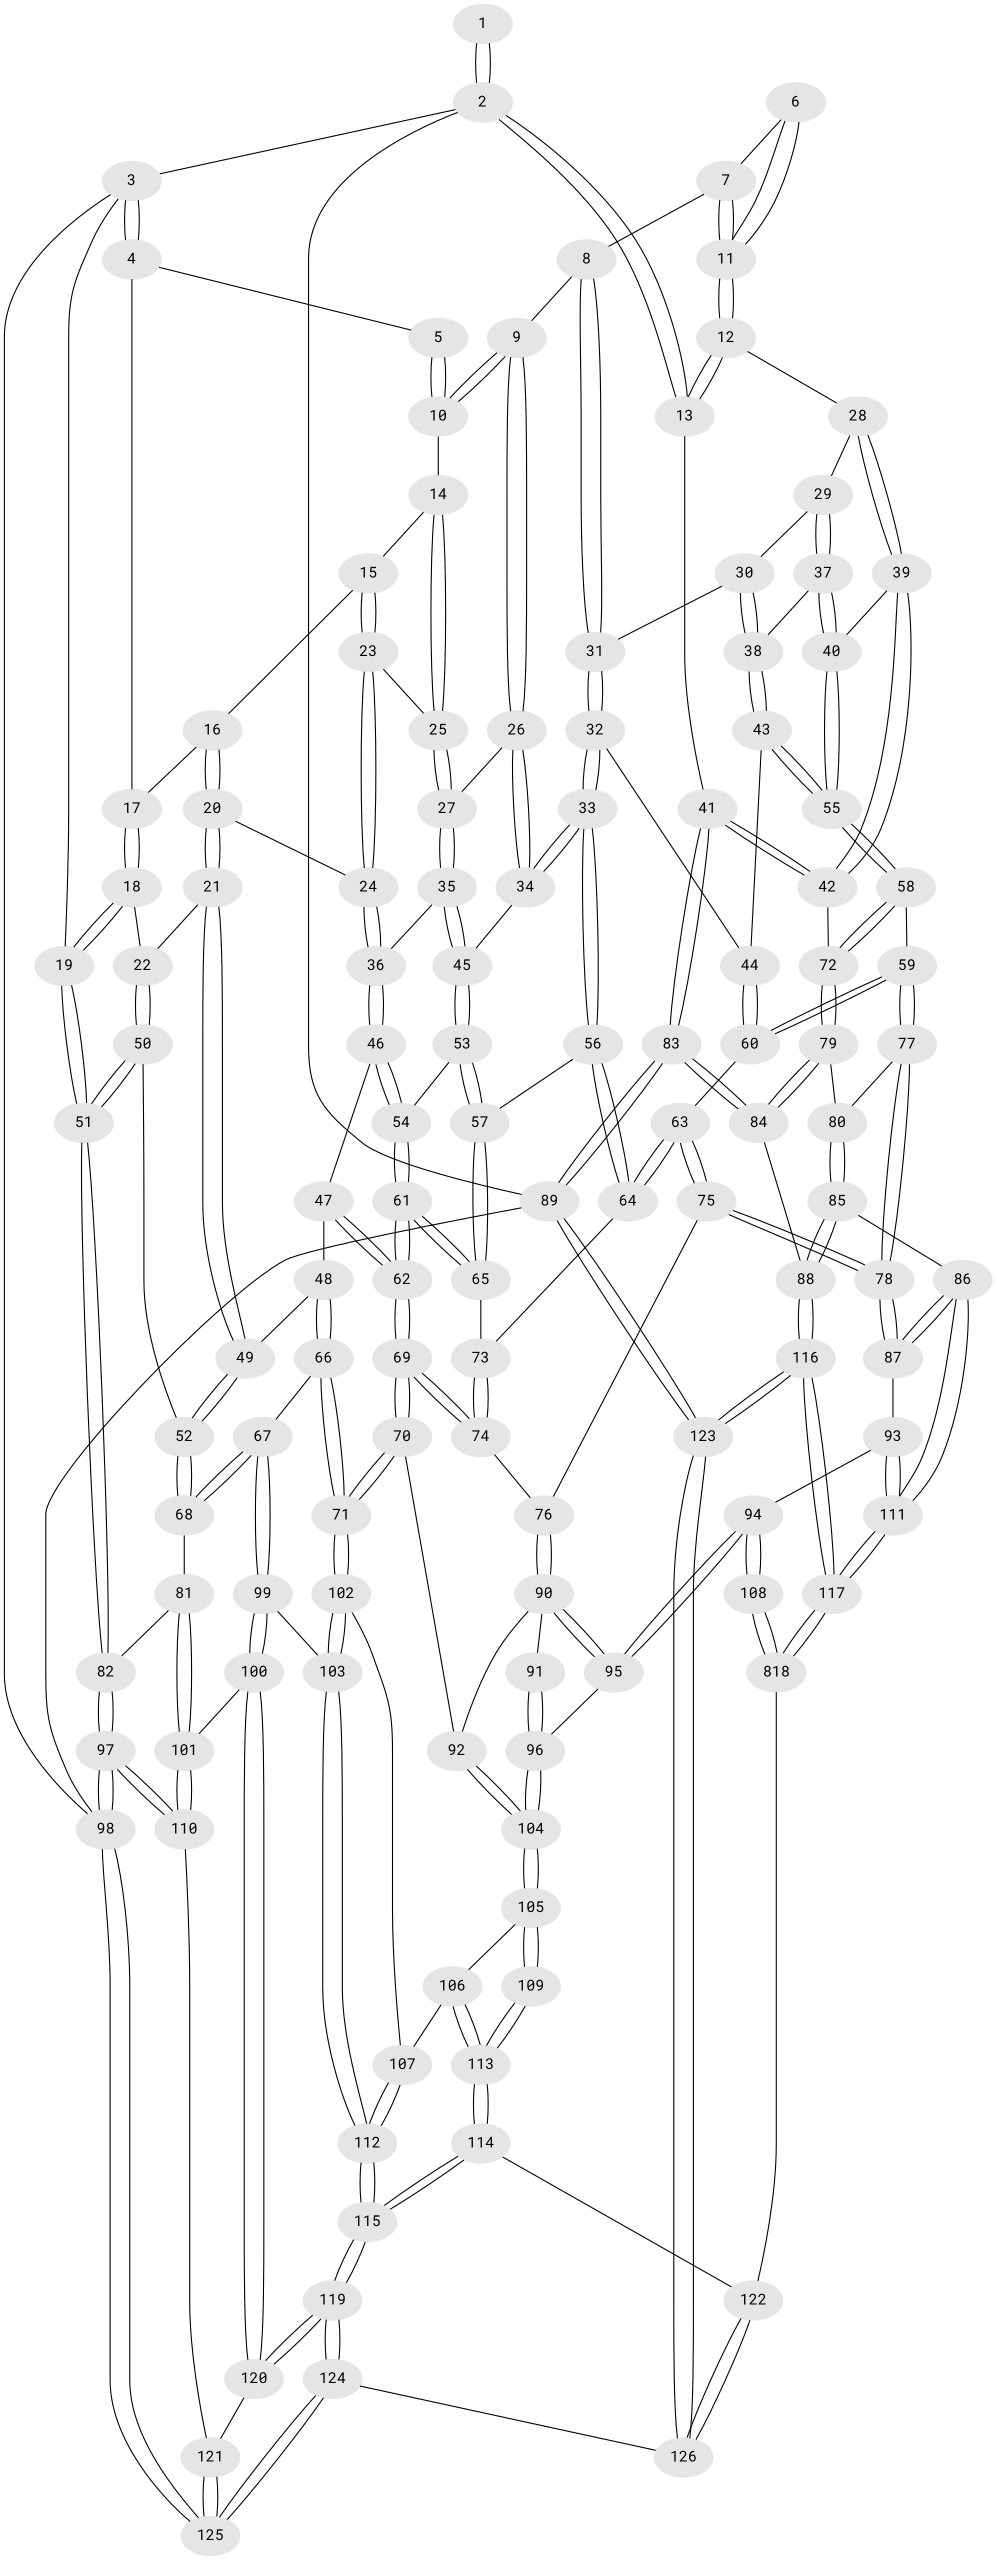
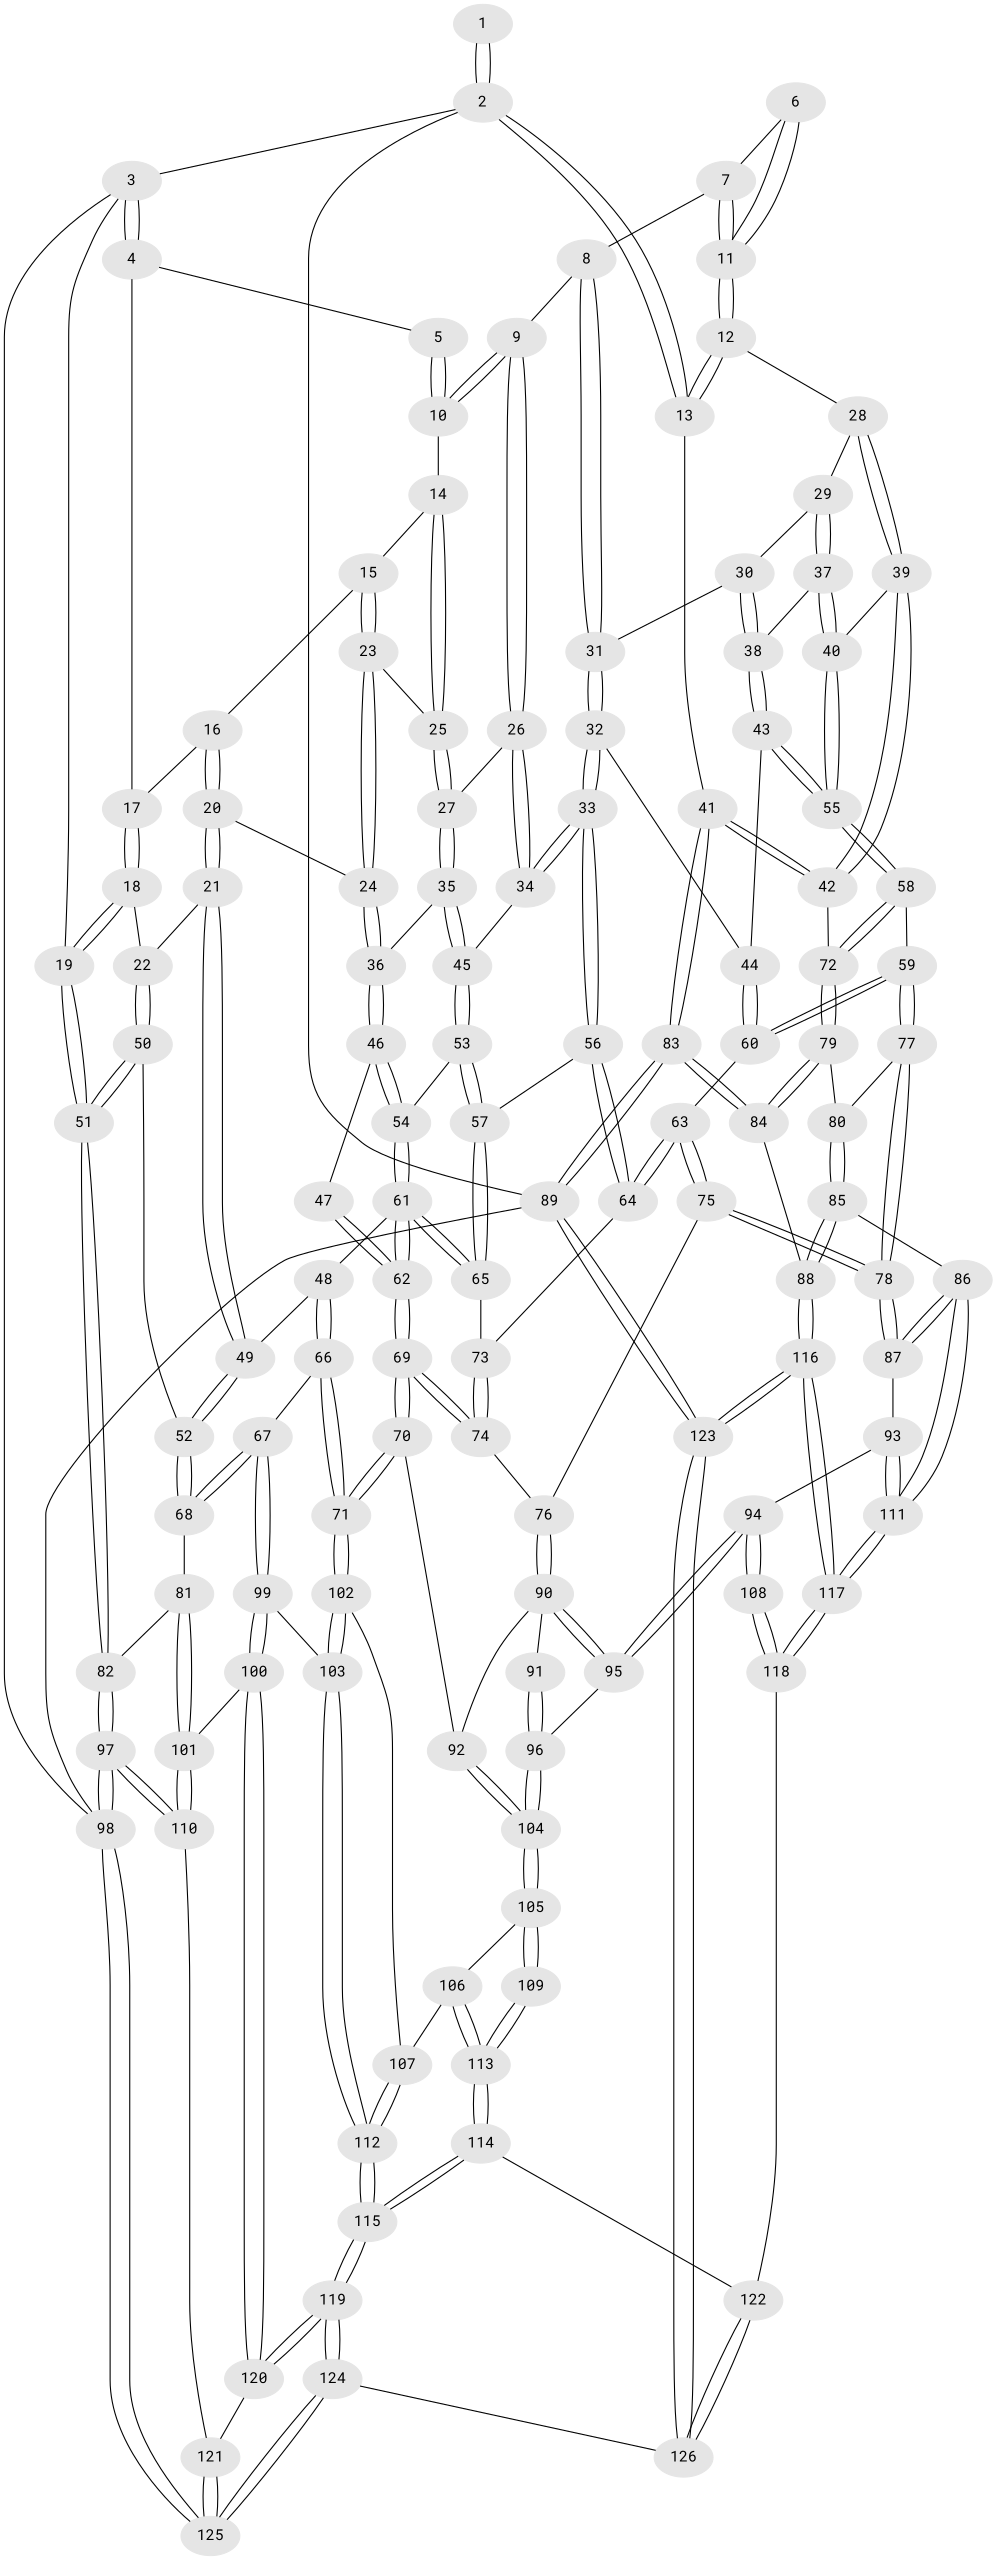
(324, 1241) -> (354, 1250)
(776, 1672) -> (776, 1672)
